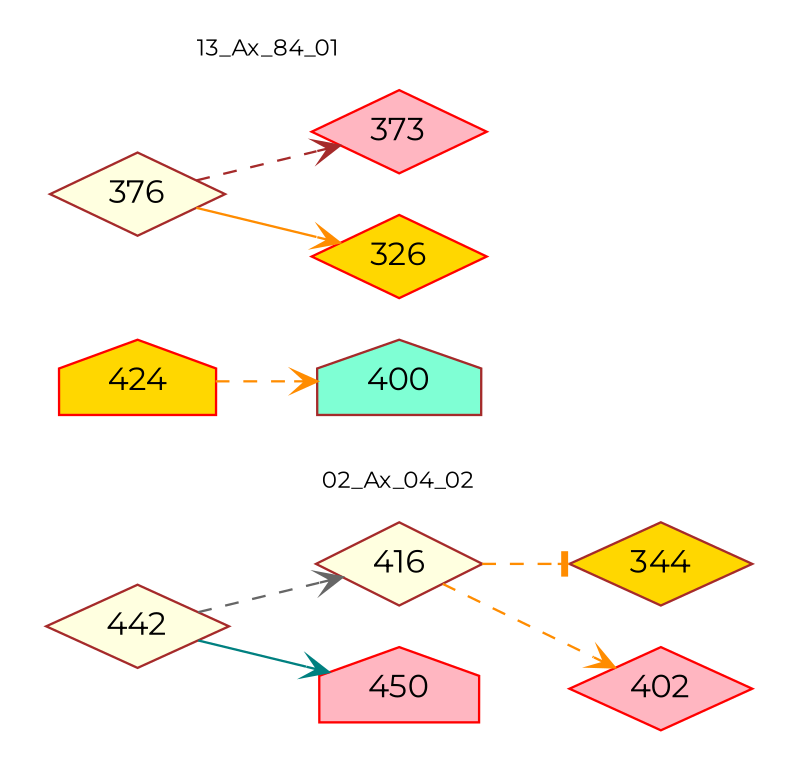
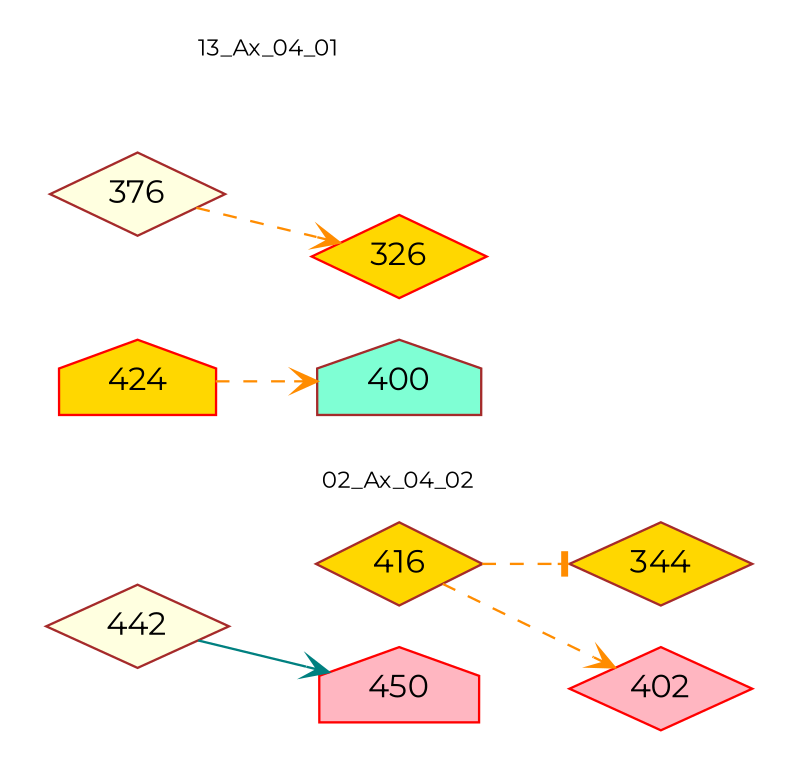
(268, 50) -> (268, 50)
(399, 132) -> none
(256, 222) -> (256, 222)
(399, 564) -> (399, 564)
(259, 597) -> none
